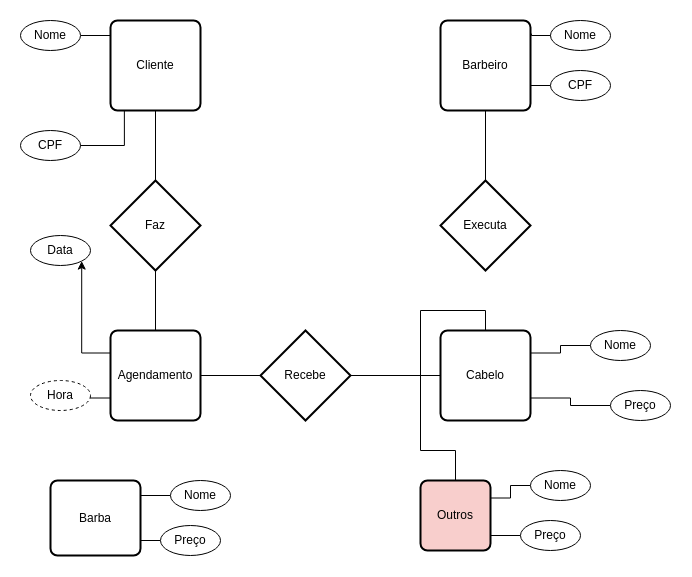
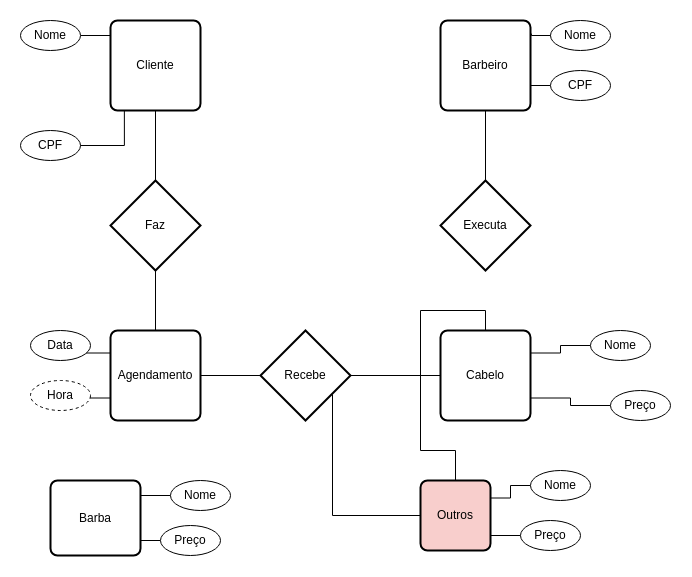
(61, 251) -> (61, 346)
none -> (333, 499)
